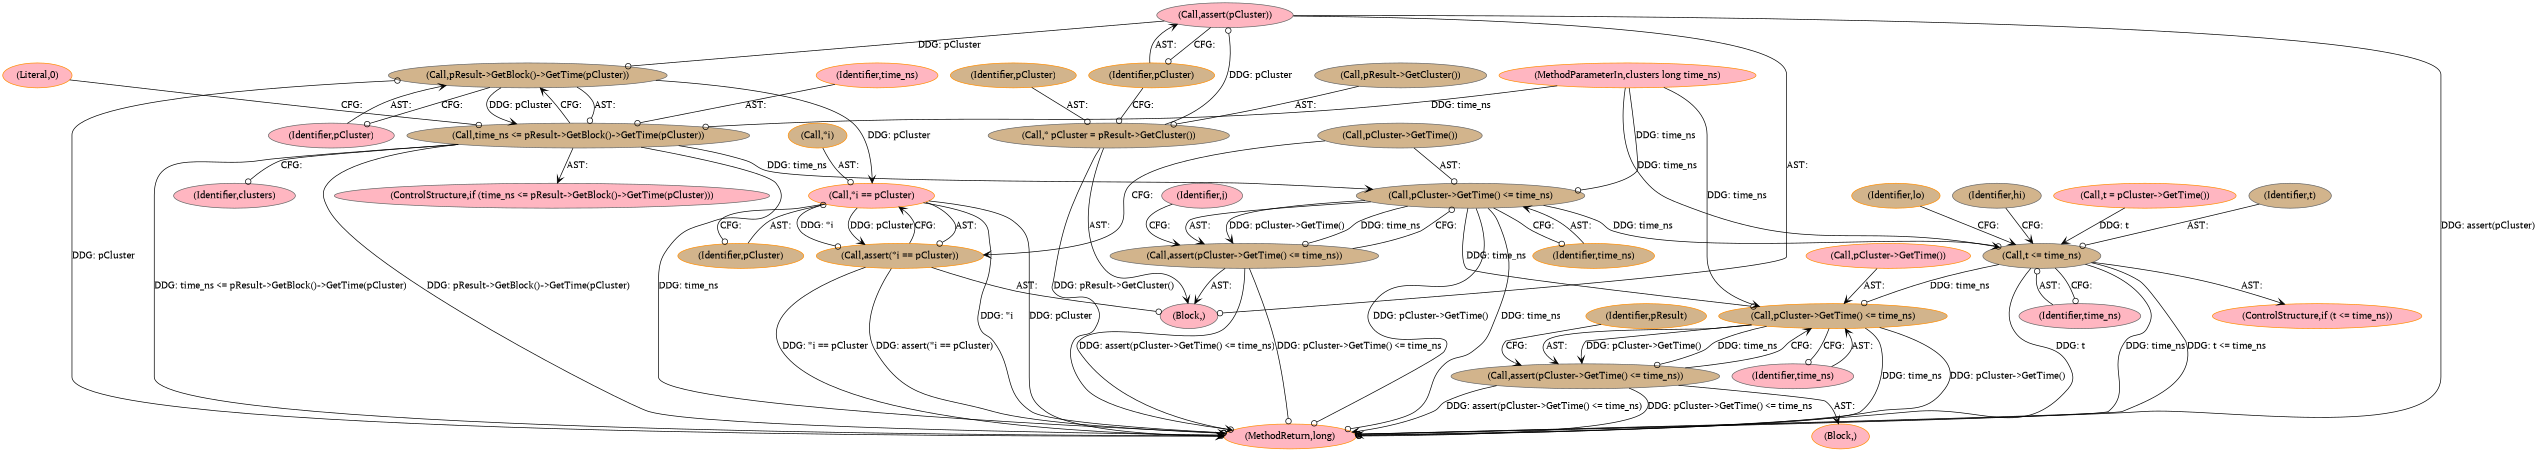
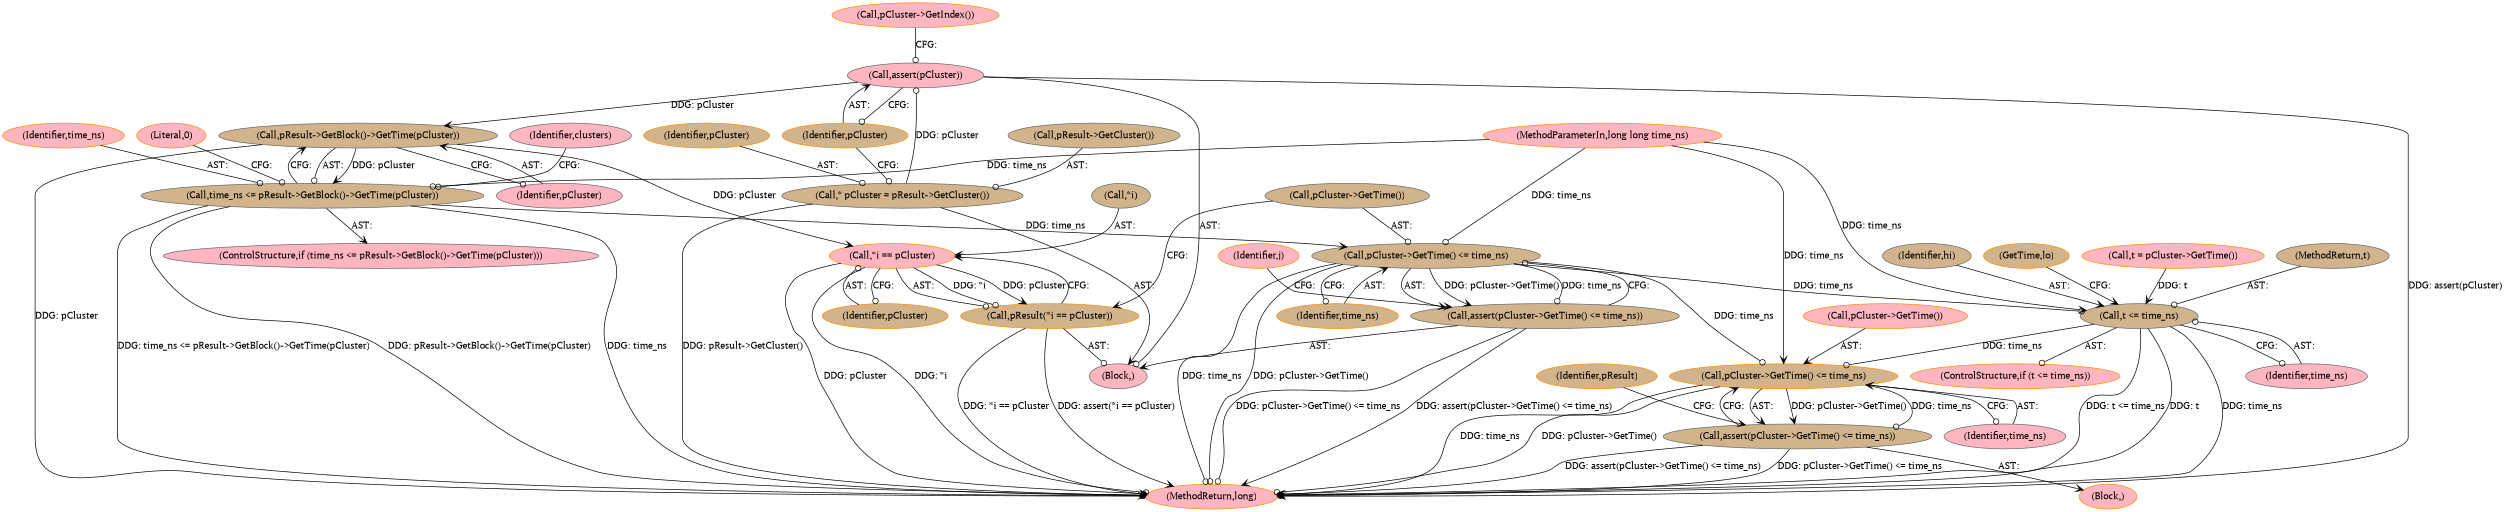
none -> (916, 15)
(898, 44) -> (655, 104)
(1627, 75) -> (1602, 136)
(818, 136) -> (1121, 196)
(352, 153) -> (520, 178)
(834, 166) -> (1044, 248)
(1202, 196) -> (1259, 256)
(1896, 196) -> (2026, 256)
(2290, 196) -> (2333, 256)
(2441, 197) -> (2408, 137)
(2034, 226) -> (2061, 286)
(900, 256) -> (1050, 316)
(2186, 277) -> (2080, 345)
(358, 421) -> (336, 482)
